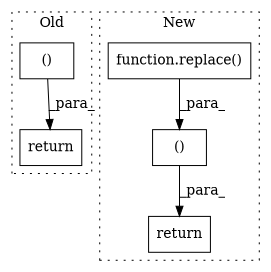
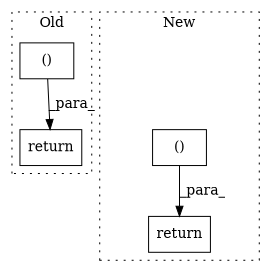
(180, 61) -> none
